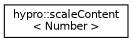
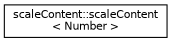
(66, 21) -> (86, 21)
